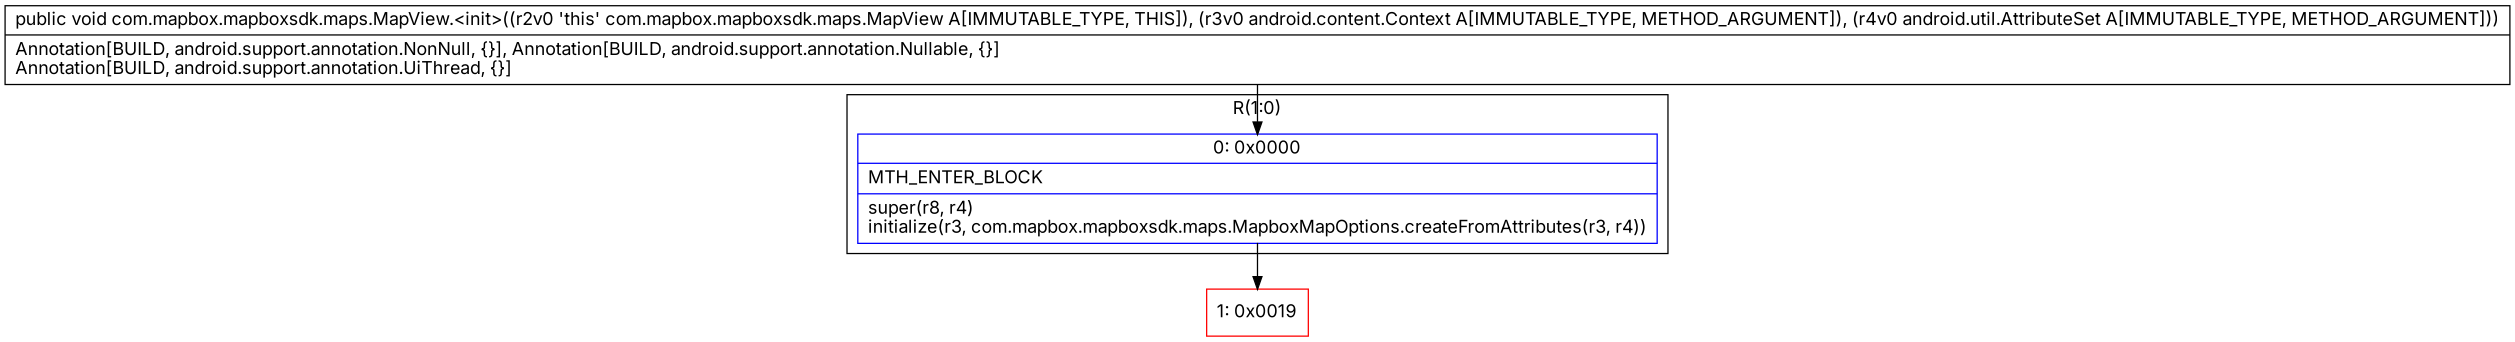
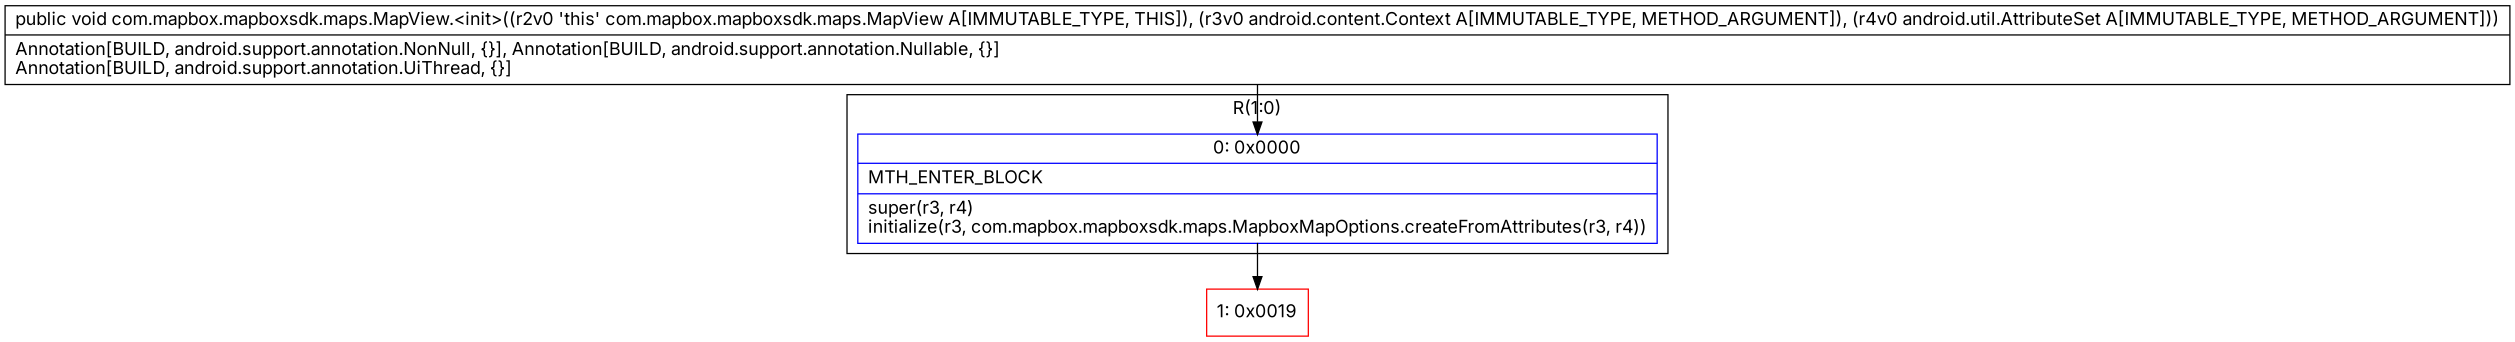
(921, 208) -> (921, 208)
